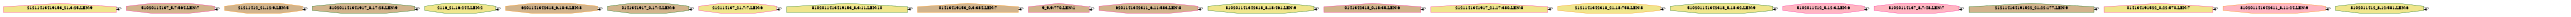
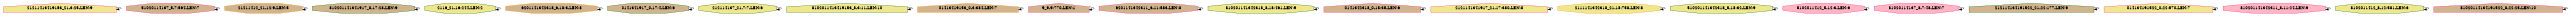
(738, 8) -> (738, 8)
(1609, 8) -> (1609, 8)
(2274, 8) -> (2274, 8)
none -> (2498, 8)
